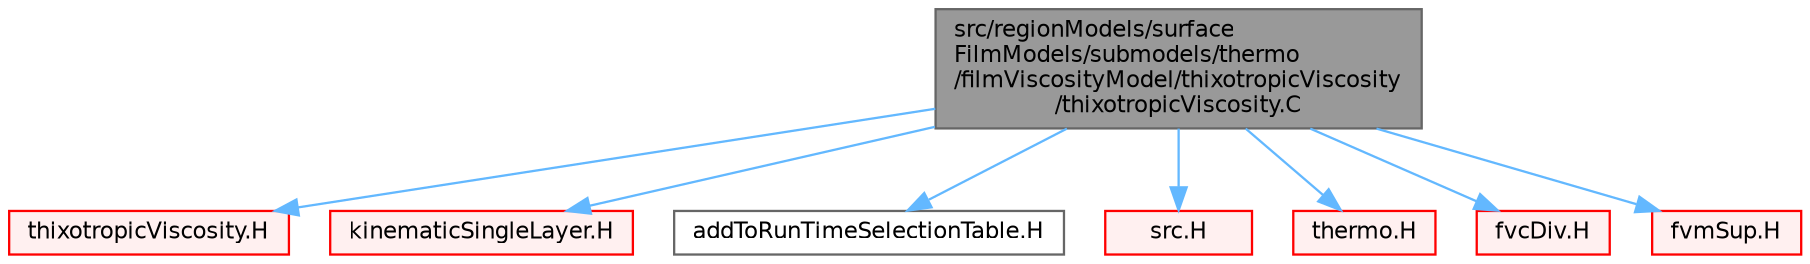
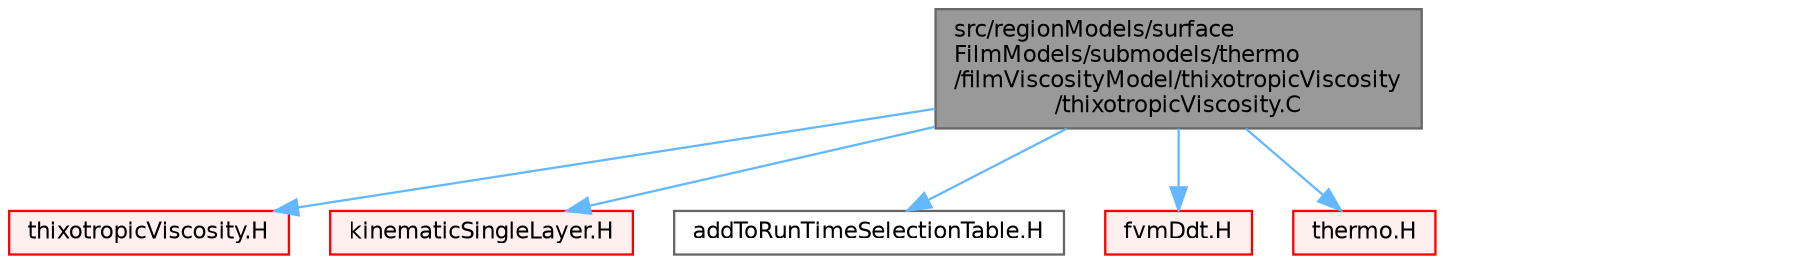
(1179, 233) -> (1179, 233)
(1543, 233) -> none
(1727, 233) -> none
